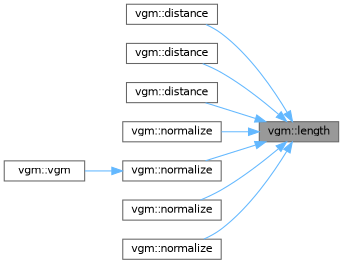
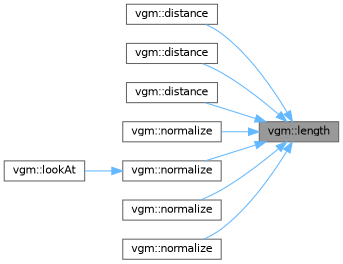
(44, 171) -> (44, 171)
